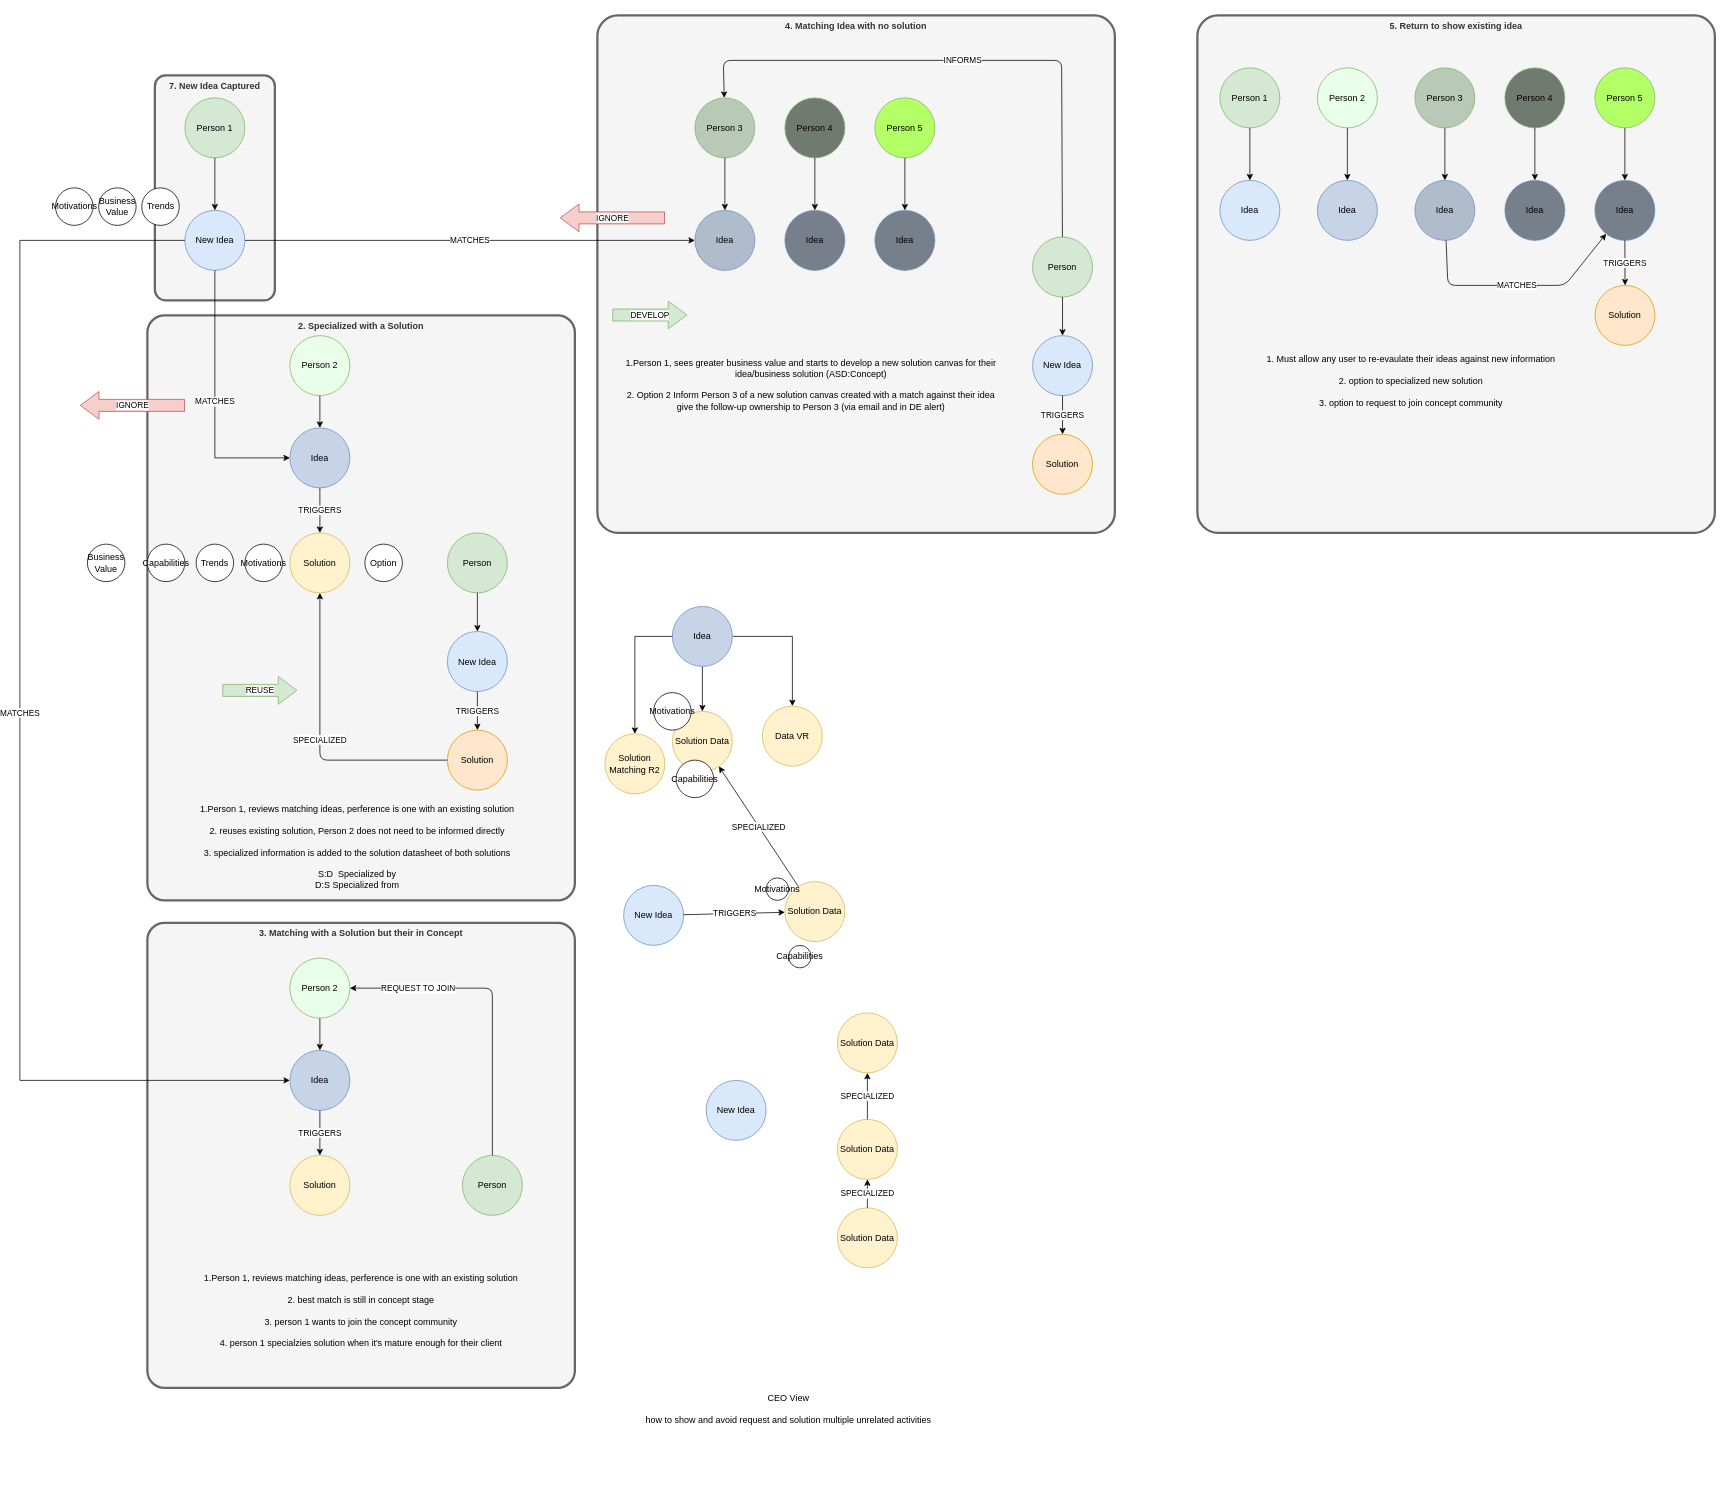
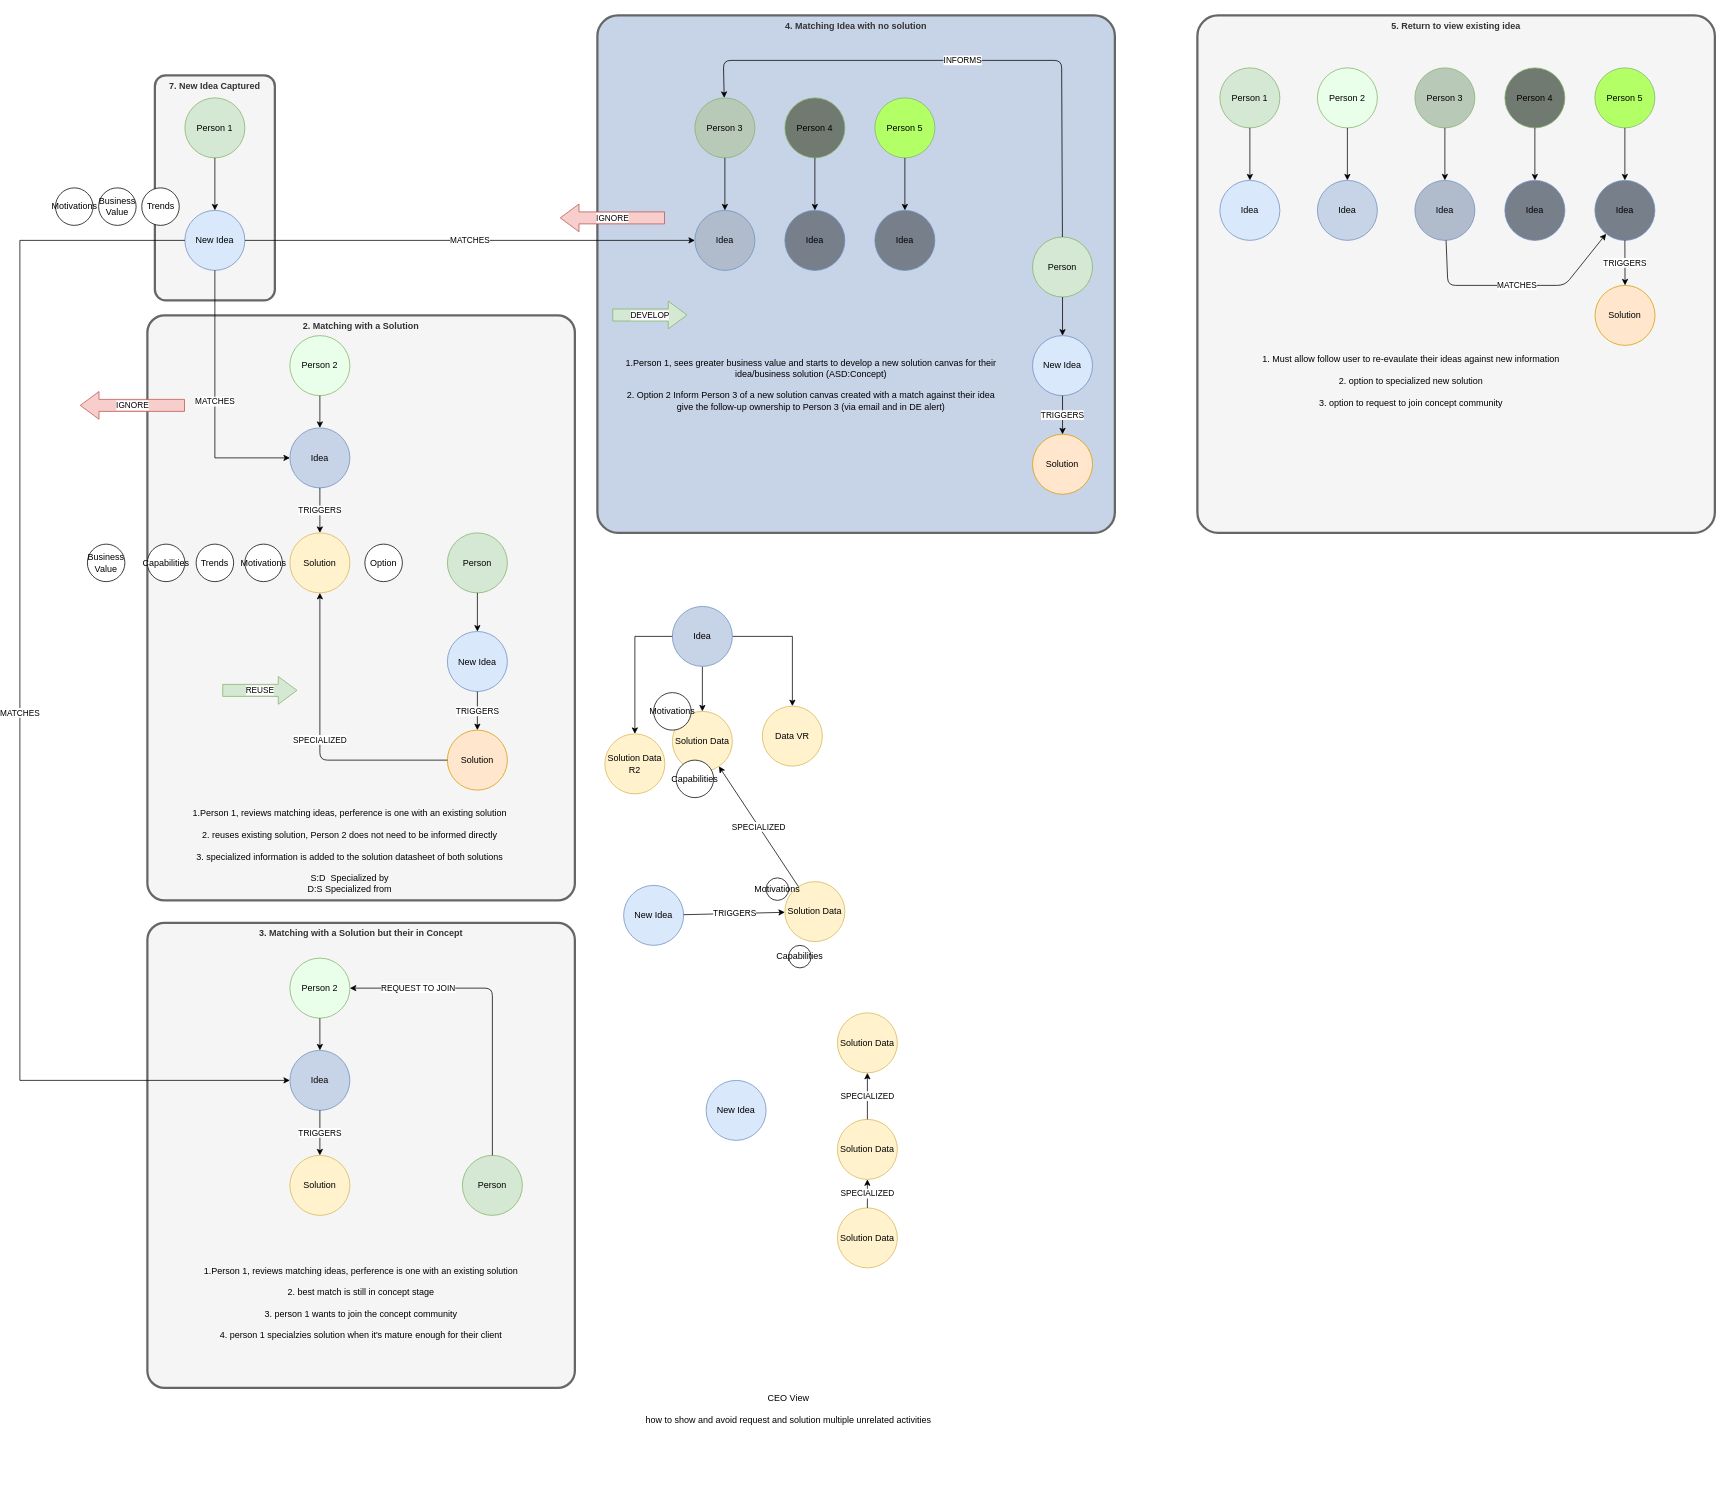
(1456, 26) -> (1456, 26)
(856, 274) -> (856, 274)
(361, 326) -> (361, 326)
(1411, 371) -> (1411, 371)
(635, 764) -> (635, 764)
(357, 844) -> (350, 848)
(361, 1313) -> (361, 1305)
